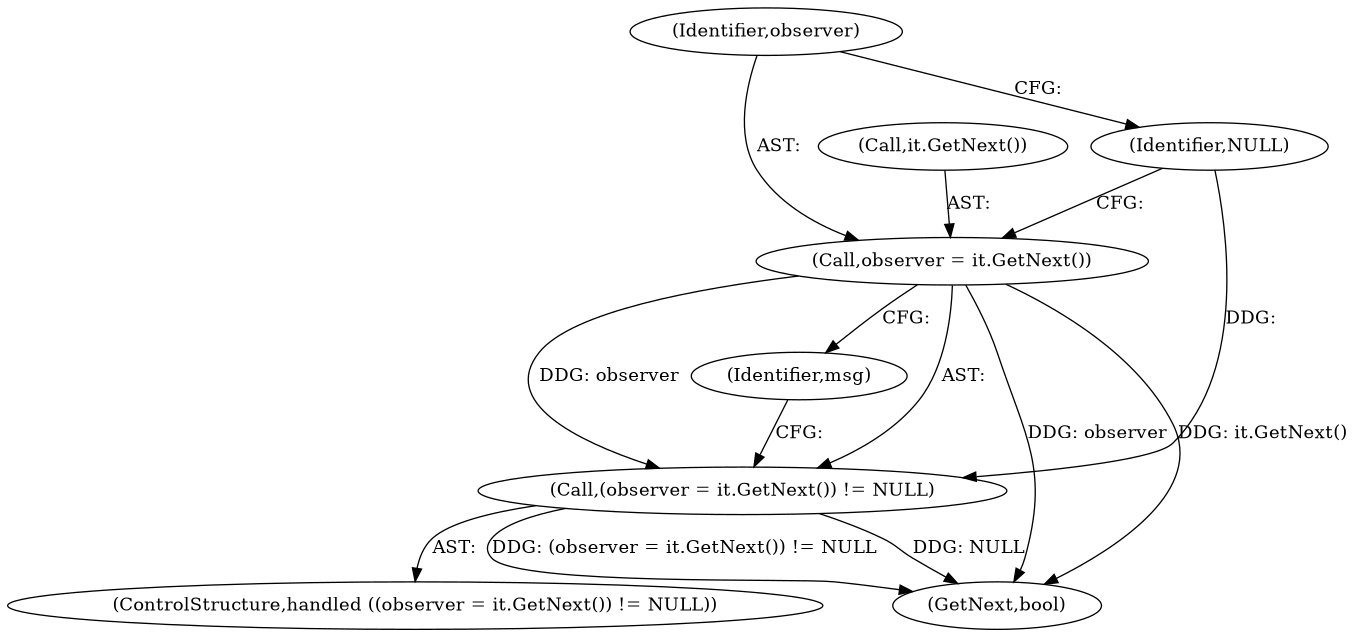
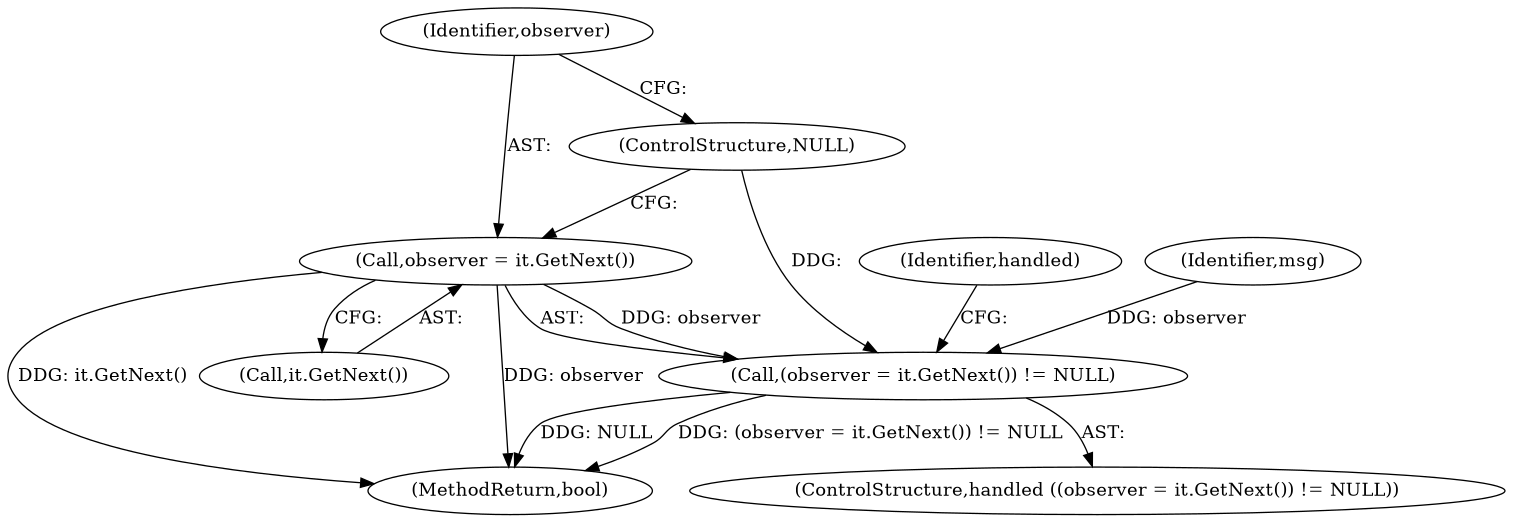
(1210, 146) -> (737, 146)
none -> (990, 261)
(876, 313) -> (341, 303)
(803, 433) -> (1177, 319)
(997, 606) -> (510, 491)
